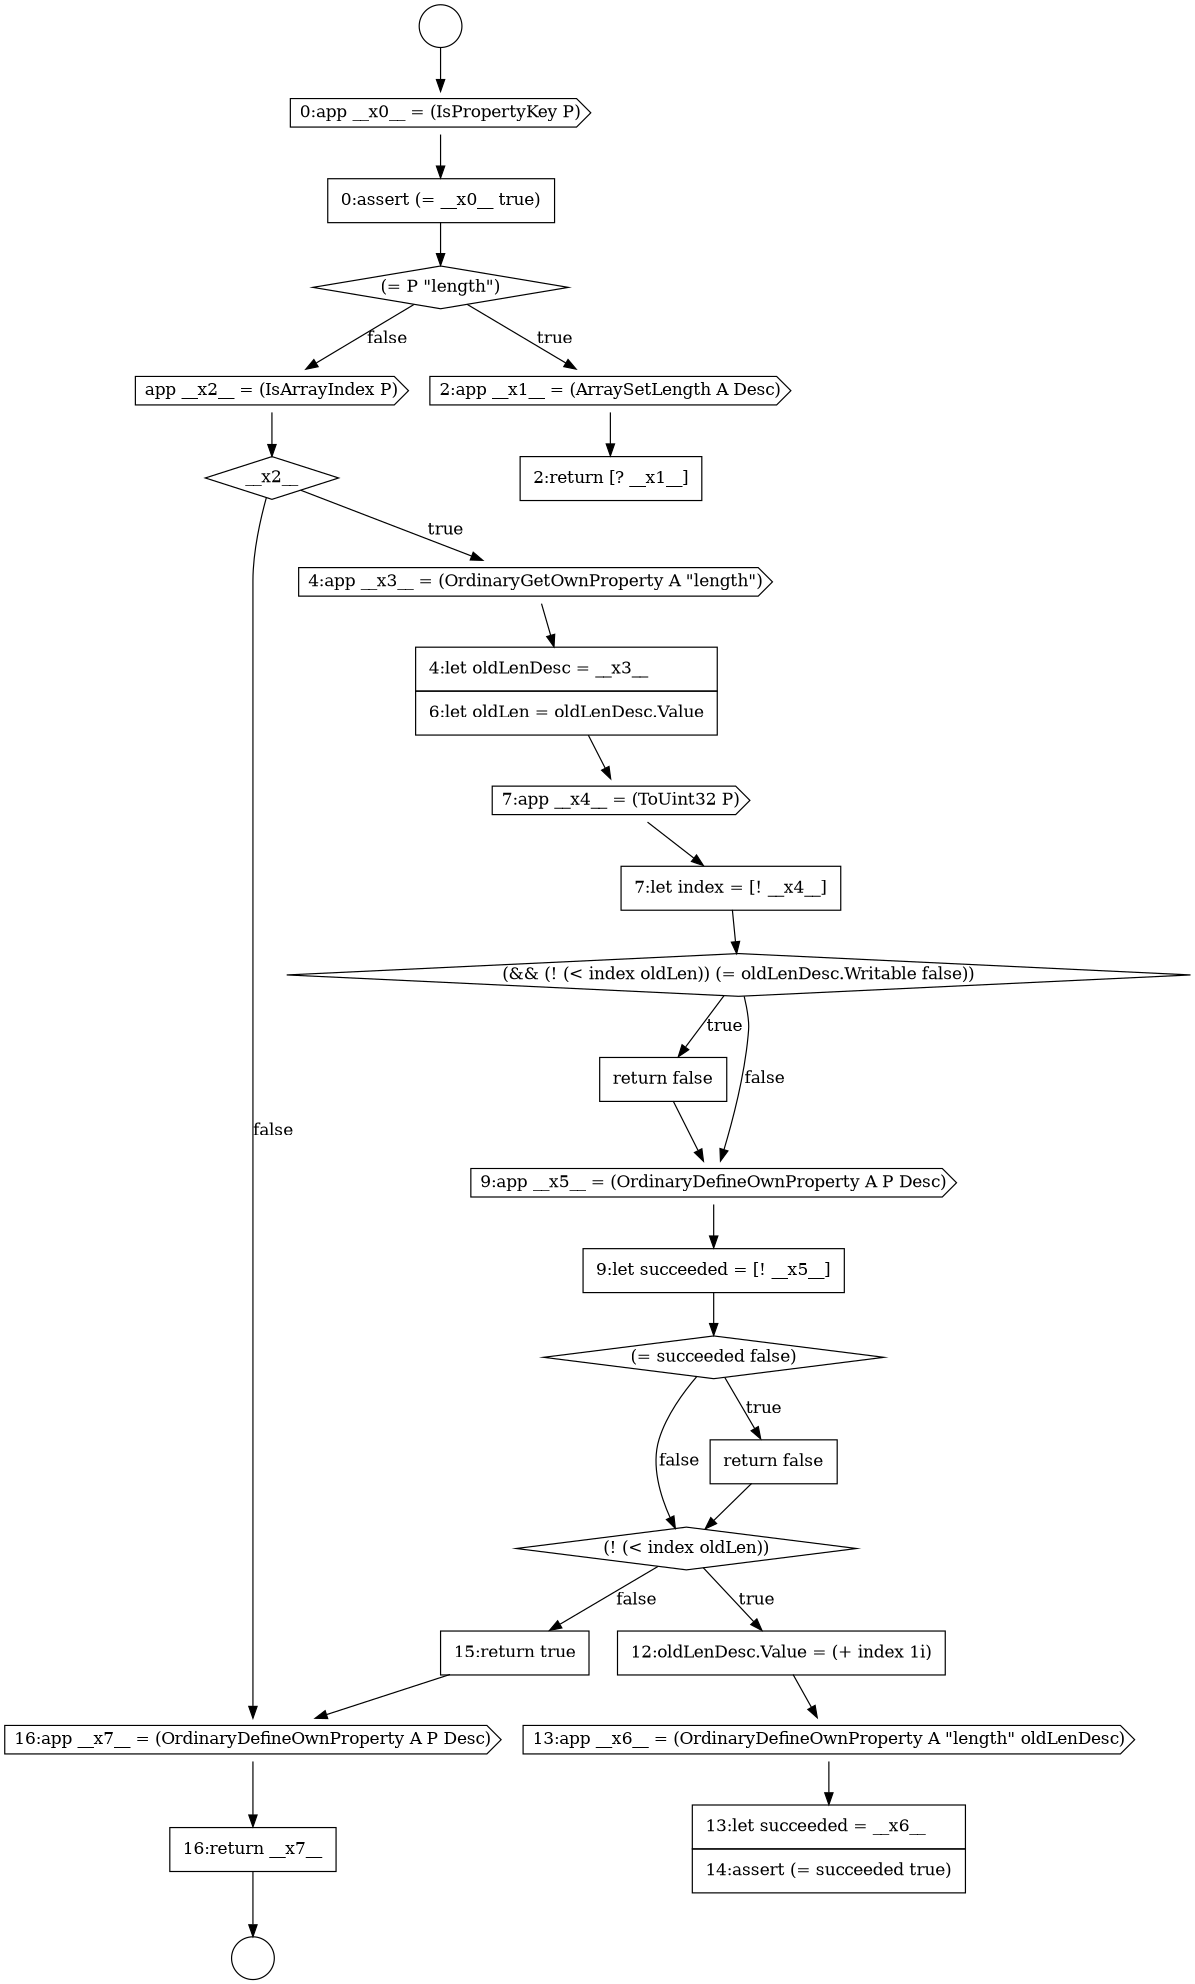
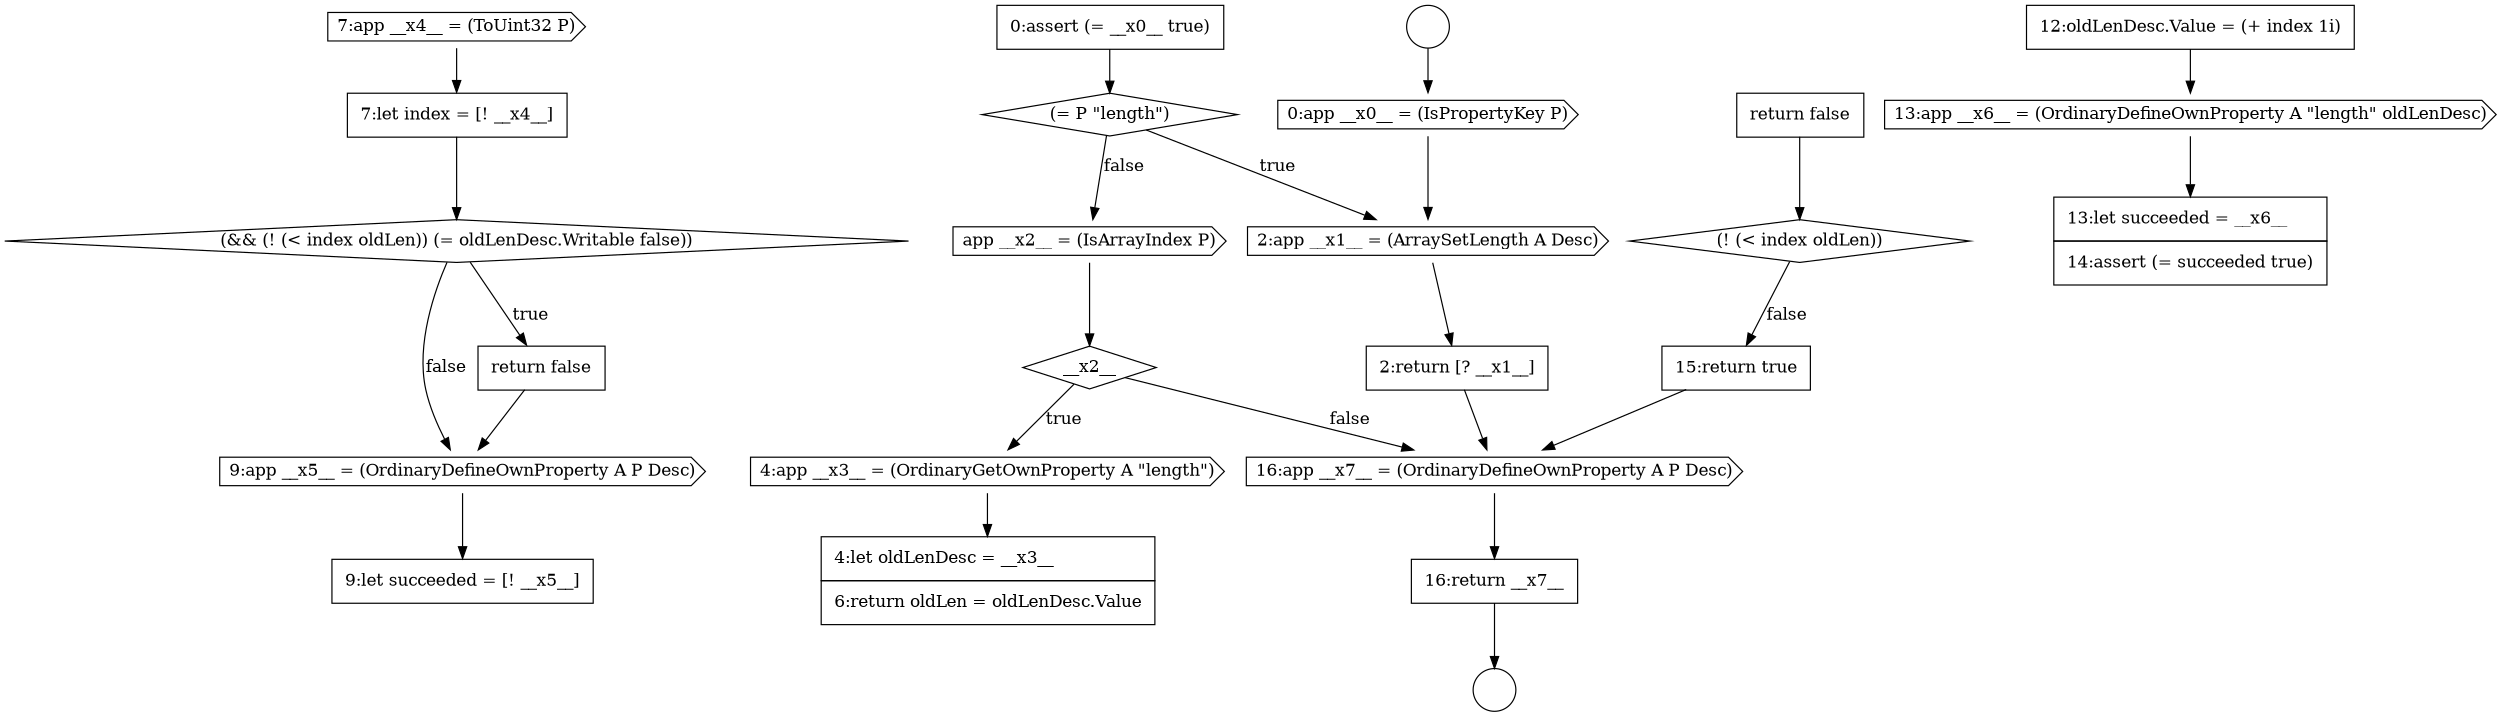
(441, 150) -> (1428, 172)
none -> (1473, 414)
(566, 712) -> (988, 602)
(597, 752) -> none
(714, 1357) -> none
(729, 1595) -> none
